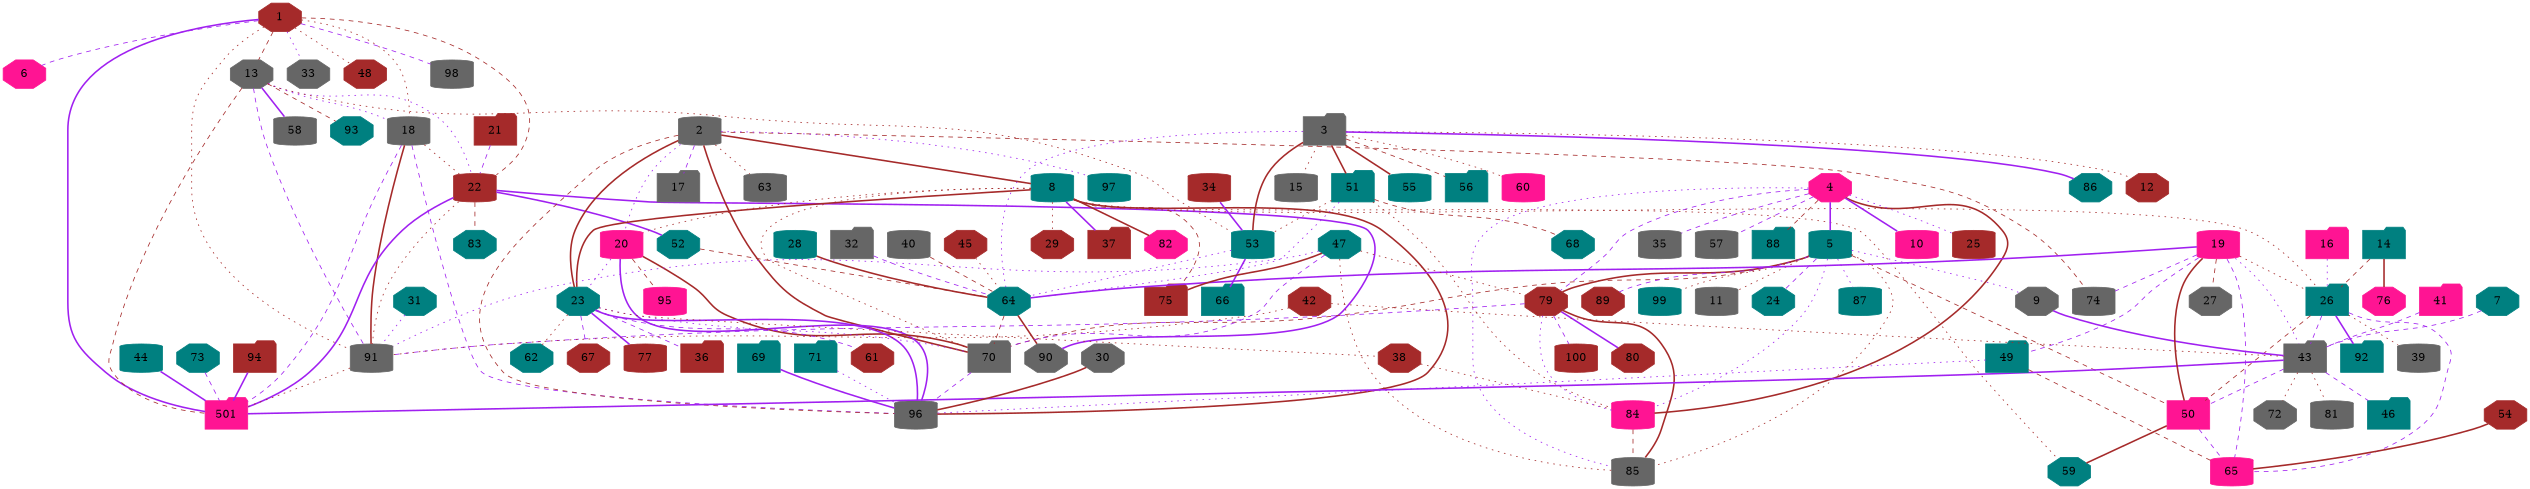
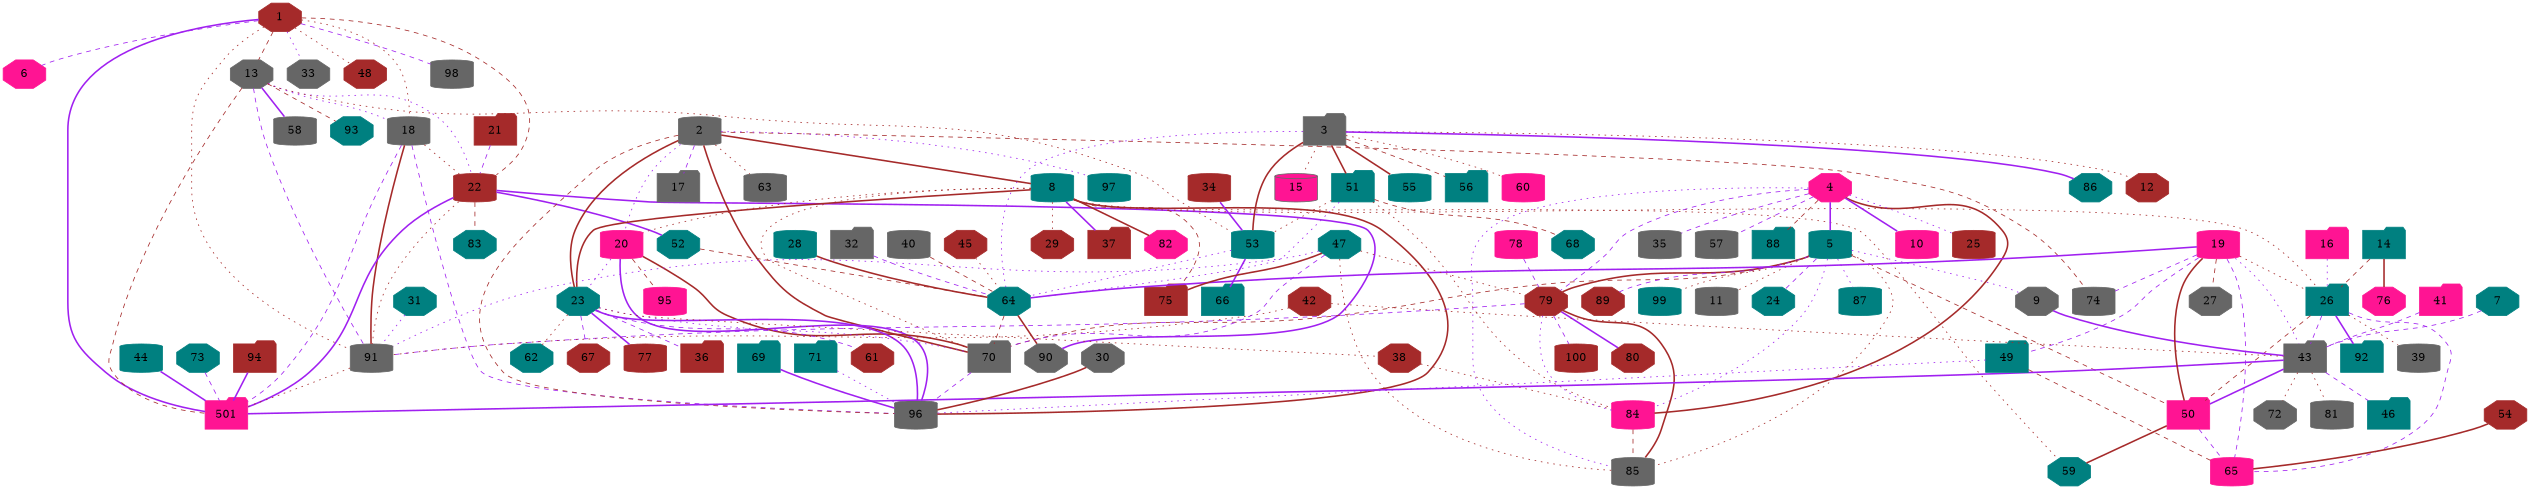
(1296, 188) -> (1296, 188)
none -> (1516, 245)
(2250, 385) -> (2250, 385)
